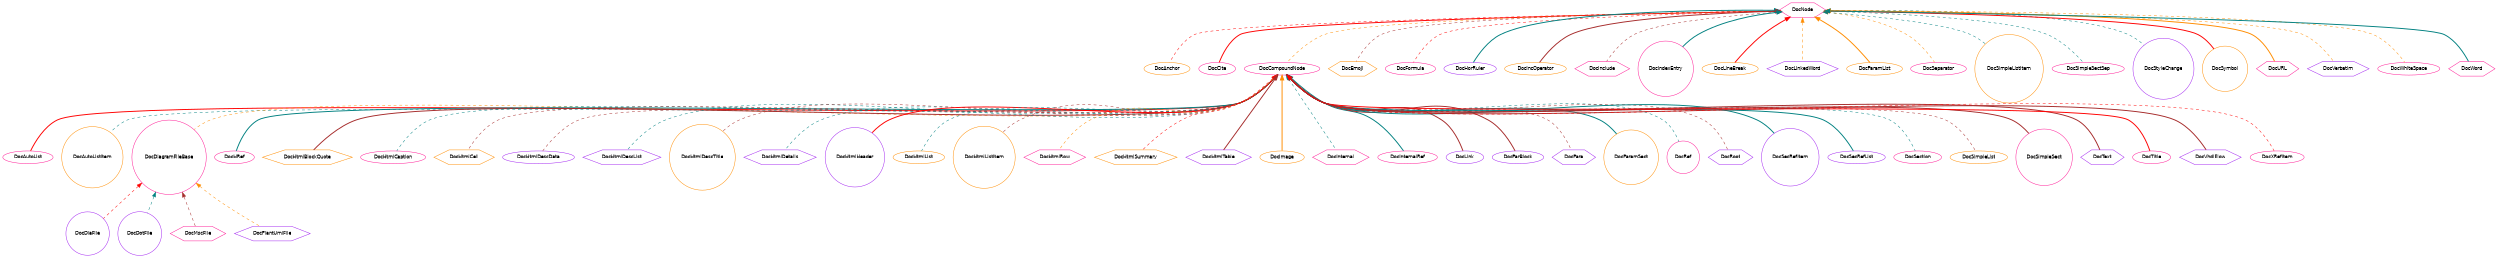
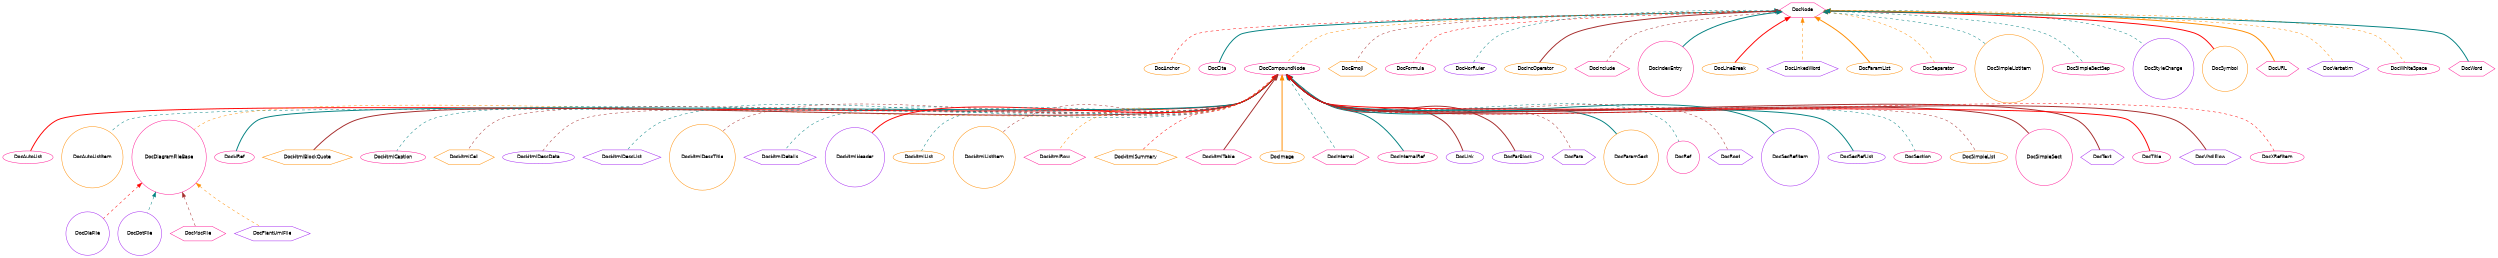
(1617, 14) -> (1617, 14)
(1490, 18) -> (1490, 18)
(1219, 157) -> (1219, 157)
